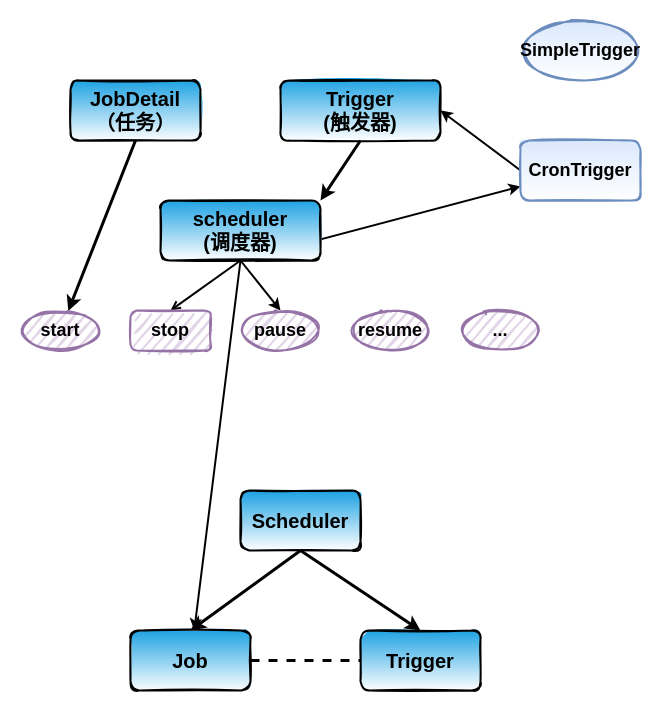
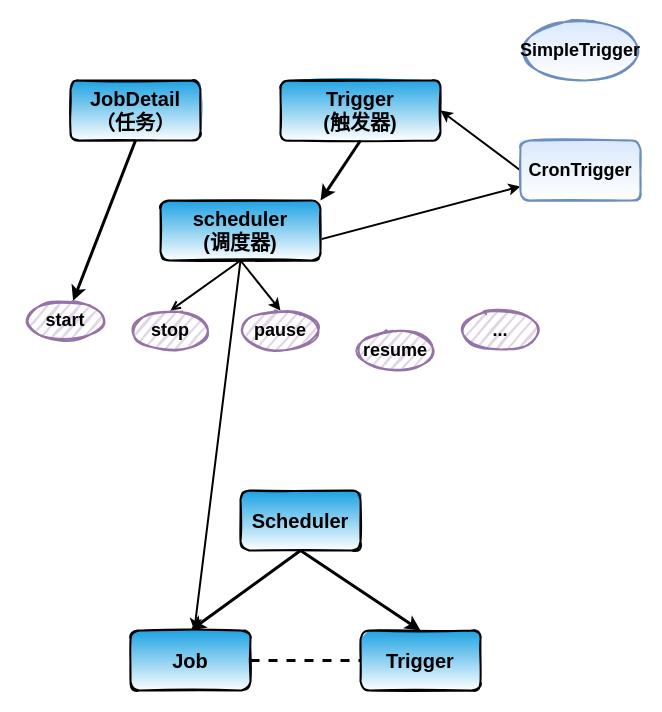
(61, 331) -> (66, 321)
(171, 331) -> (171, 331)
(391, 331) -> (396, 351)
